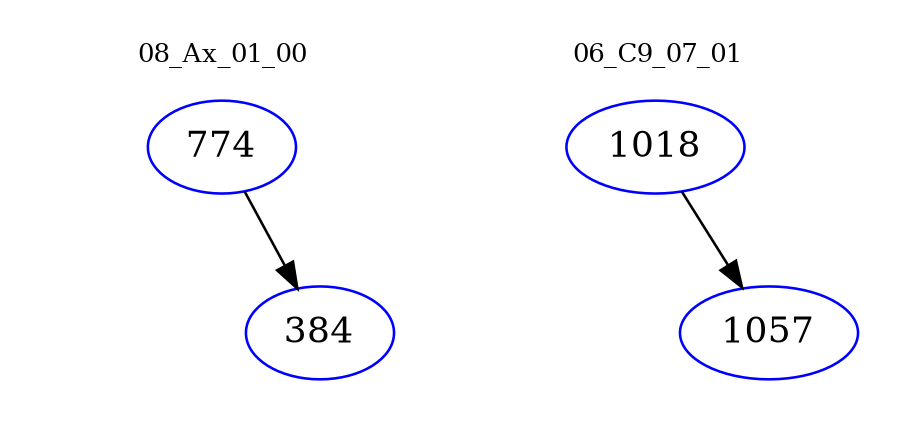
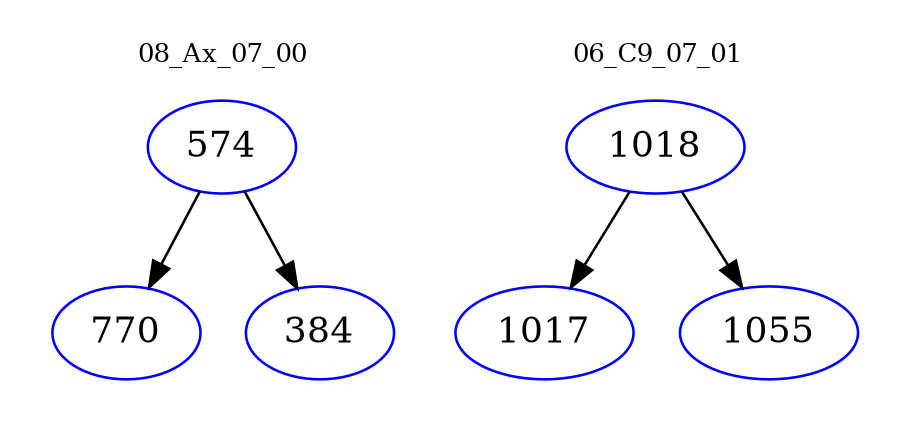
(223, 55) -> (223, 55)
(222, 147) -> (222, 147)
none -> (126, 333)
none -> (544, 333)
(769, 333) -> (769, 333)
